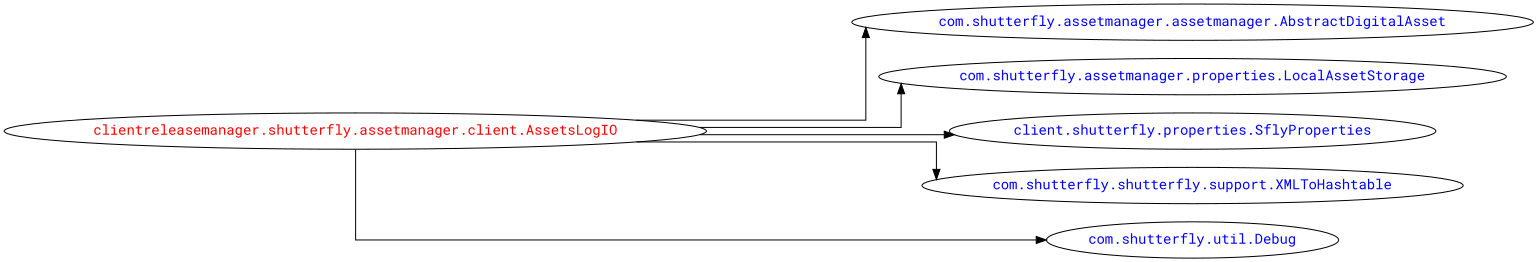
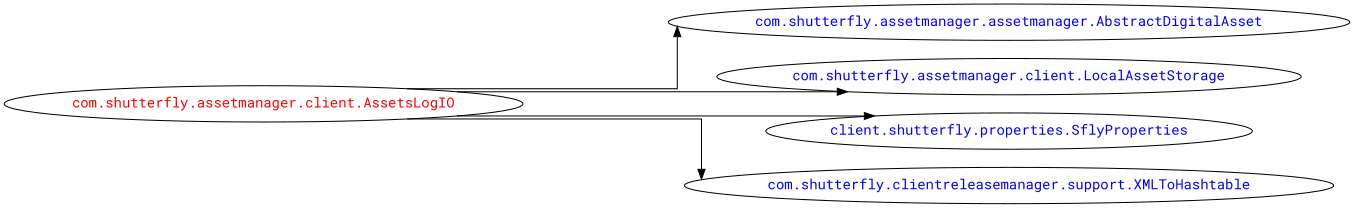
(1193, 77) -> (1009, 77)
(355, 131) -> (264, 104)
(1193, 186) -> (1009, 186)
(1193, 240) -> none
